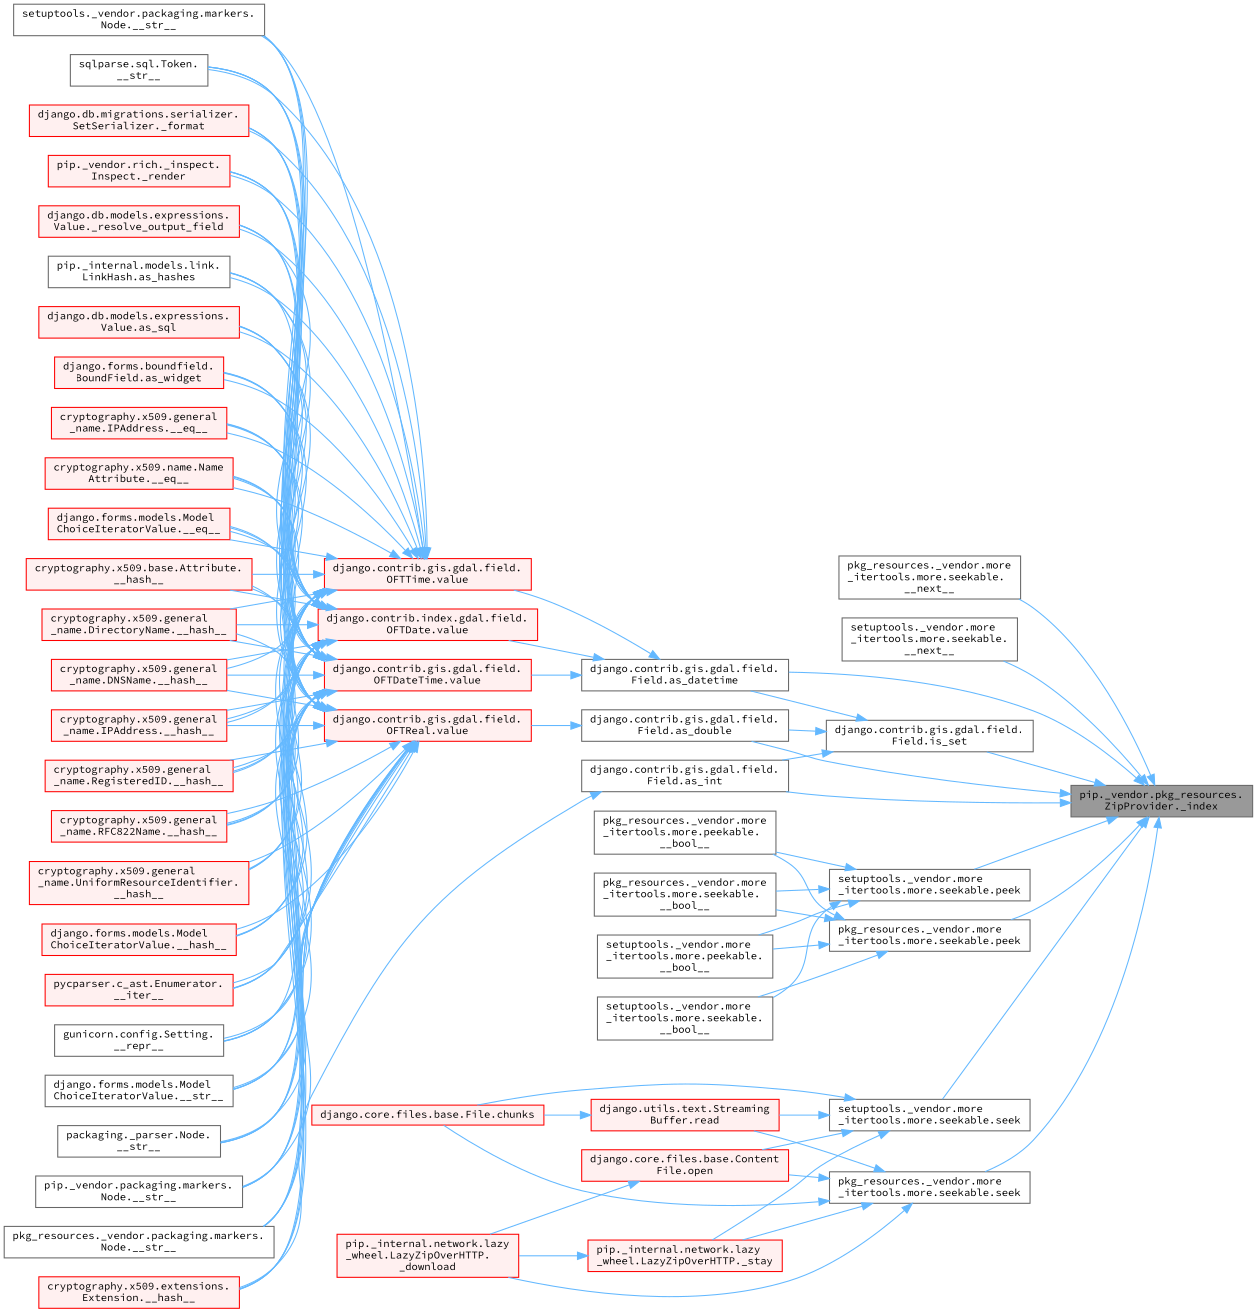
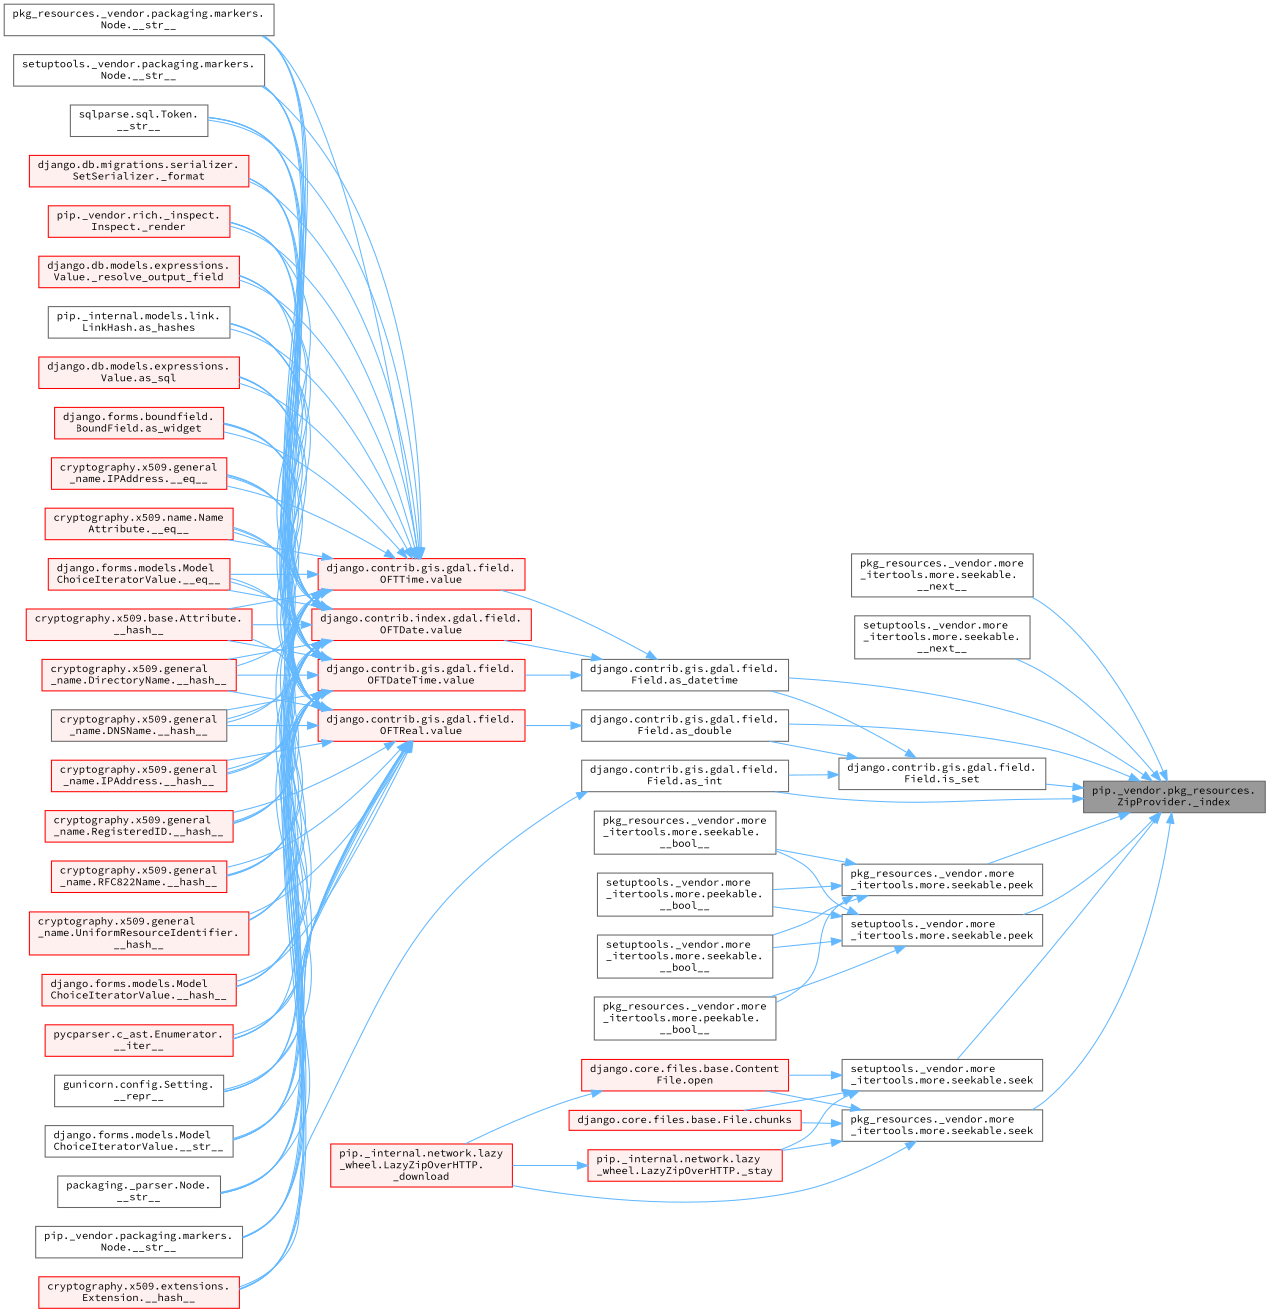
(139, 675) -> (139, 726)
(685, 1115) -> none
